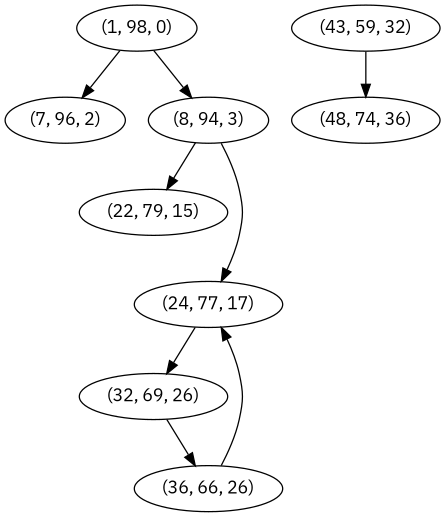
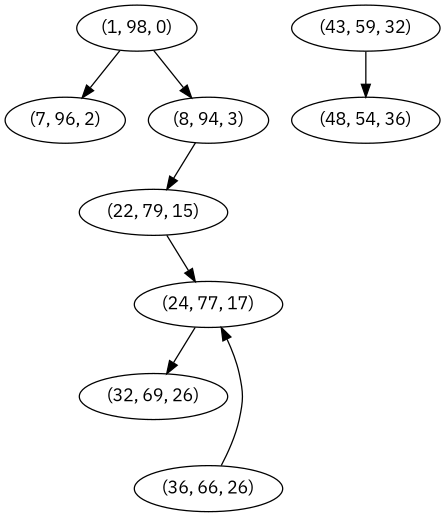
(366, 120) -> (366, 120)
(242, 206) -> (178, 253)
(178, 437) -> none
